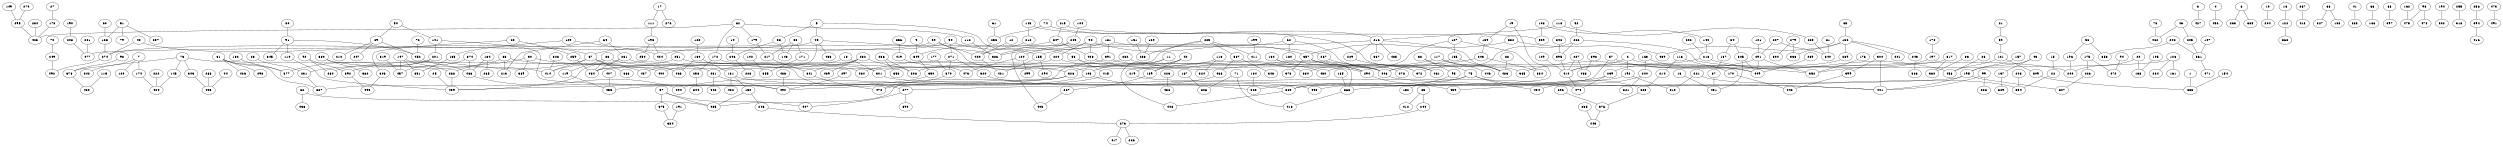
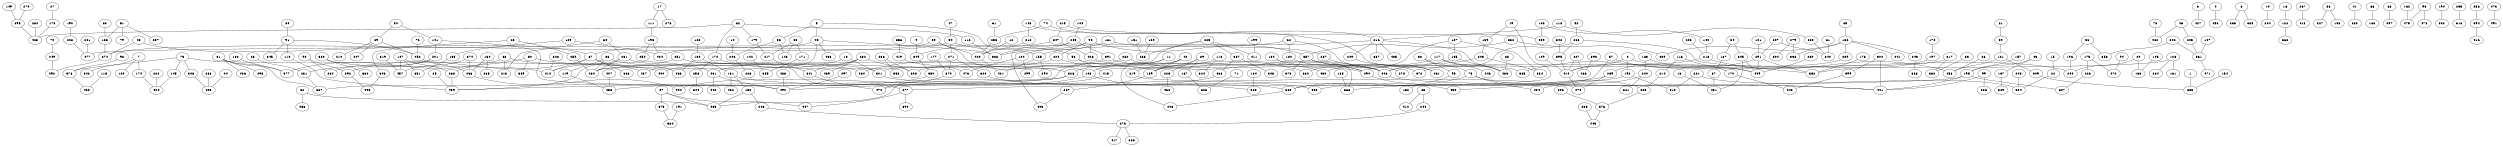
none -> (951, 23)
(1108, 48) -> (1093, 49)
none -> (1202, 57)
(1363, 84) -> none
(1290, 107) -> none
